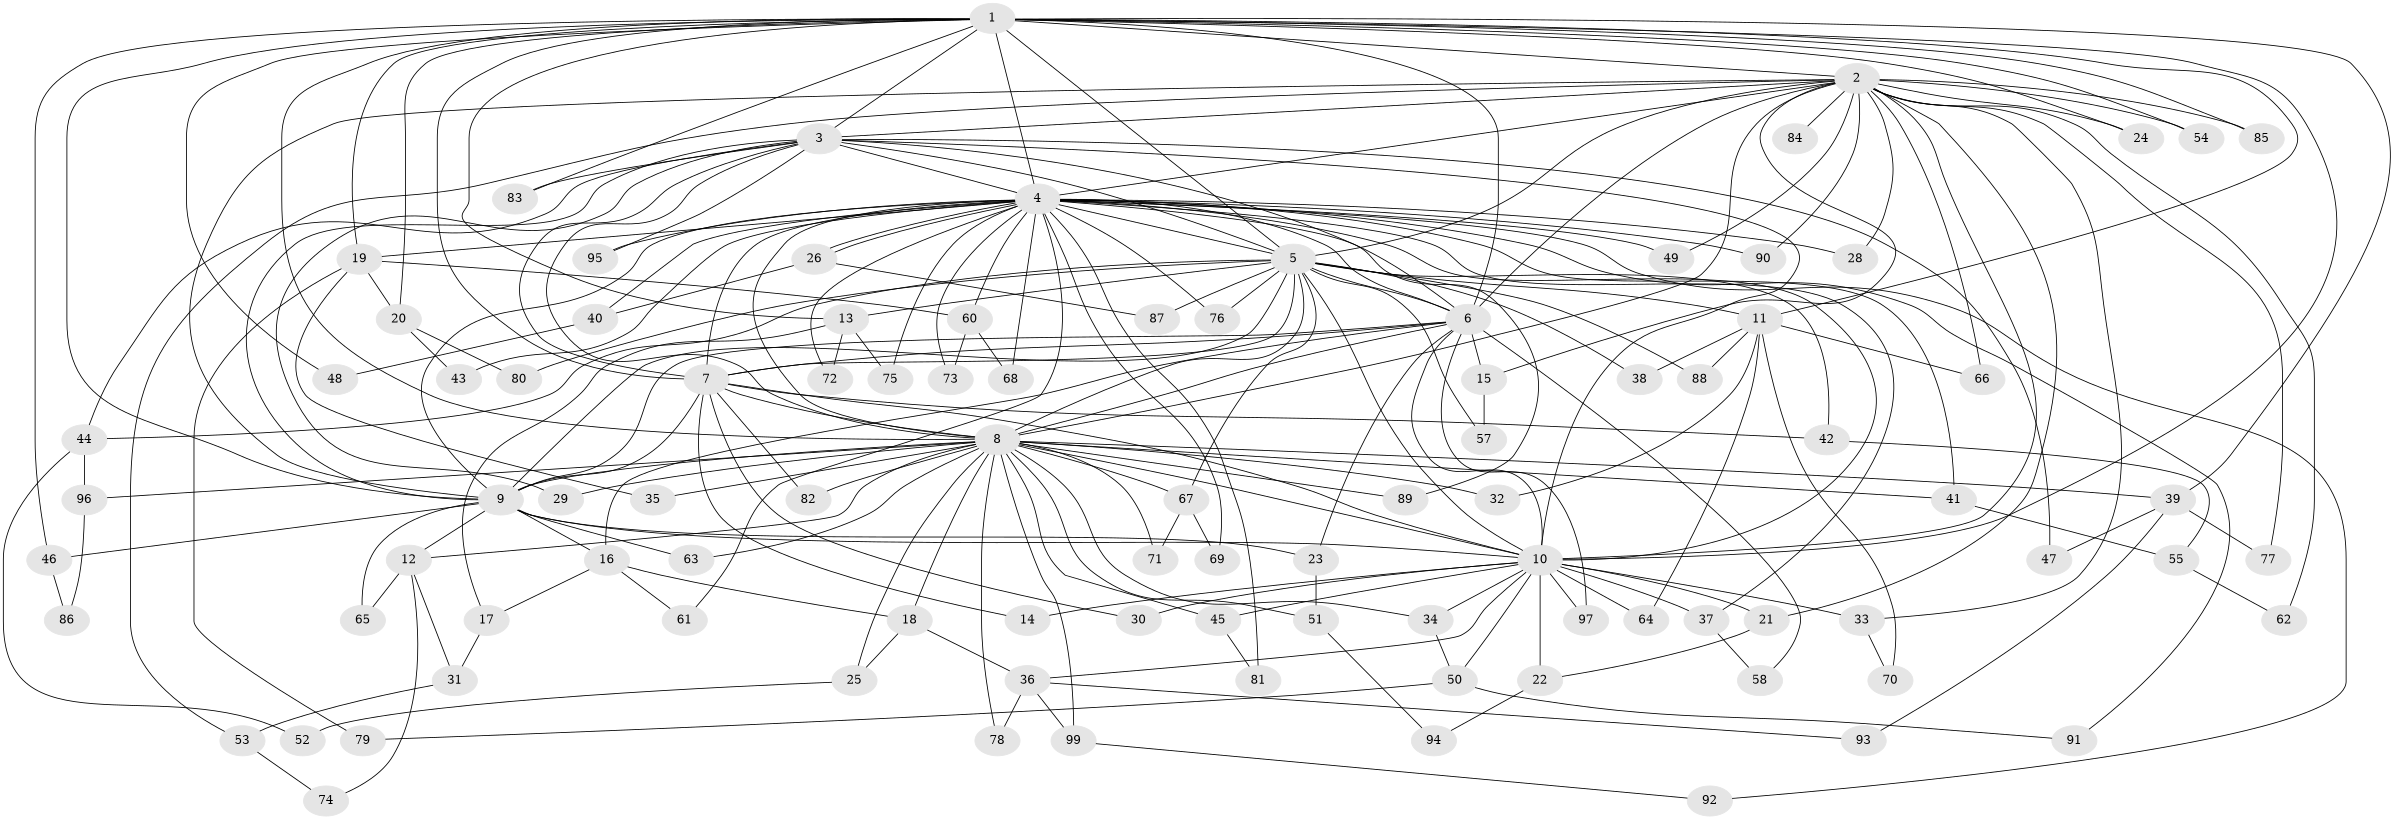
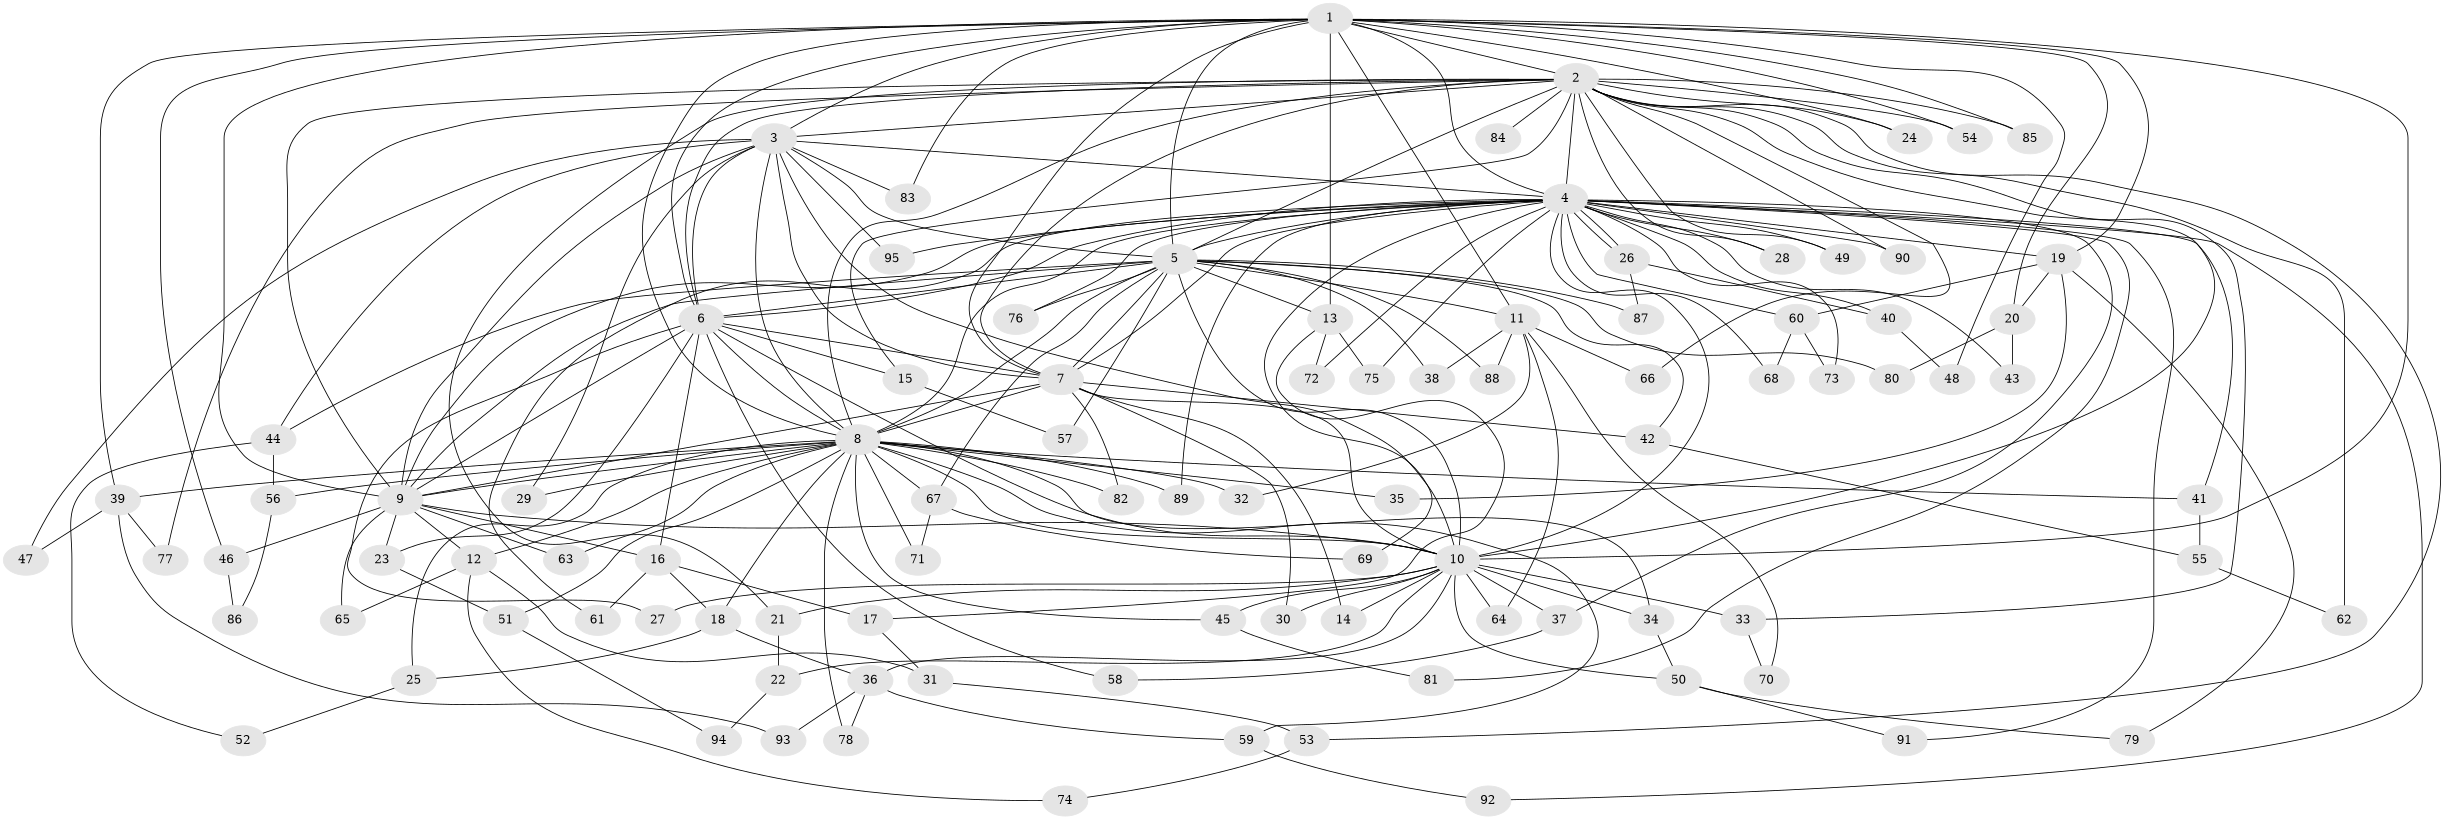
none -> (1194, 144)
(84, 500) -> (273, 500)
(1586, 620) -> (658, 620)
(1074, 741) -> (1247, 741)
